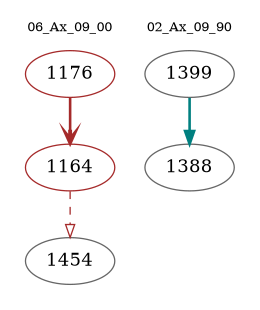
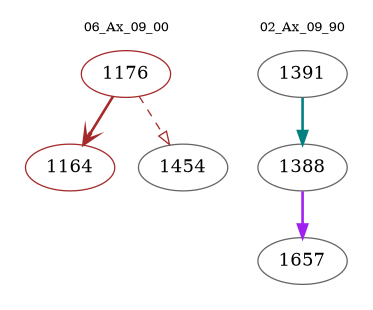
(190, 74) -> (303, 74)
(70, 208) -> (151, 115)
none -> (303, 261)
